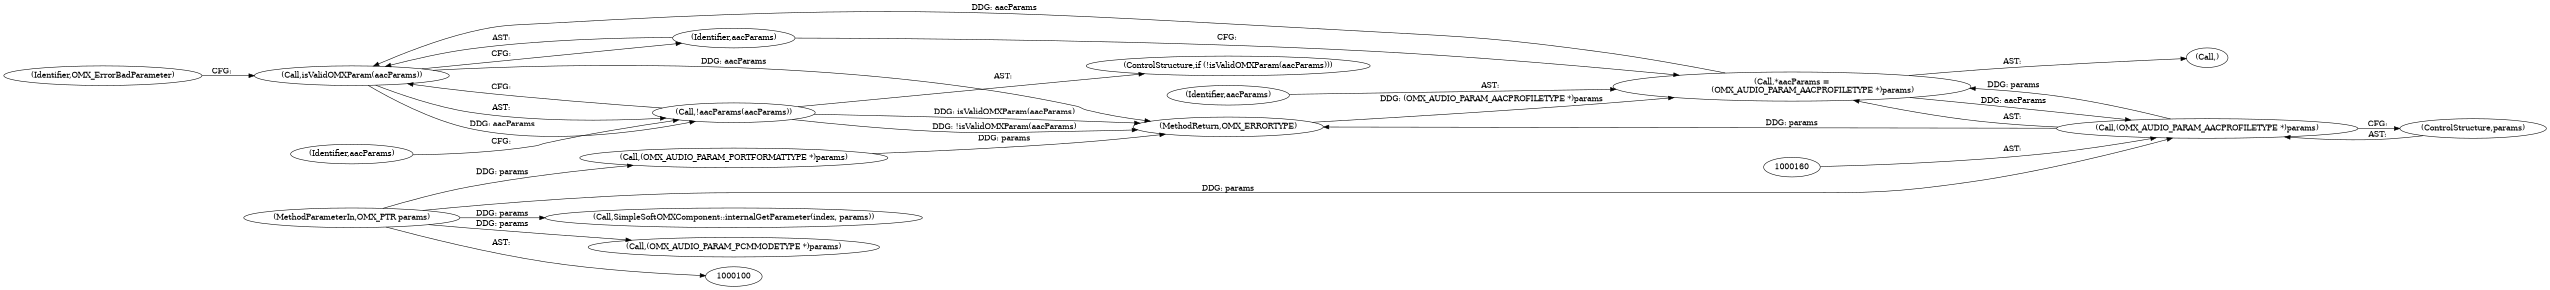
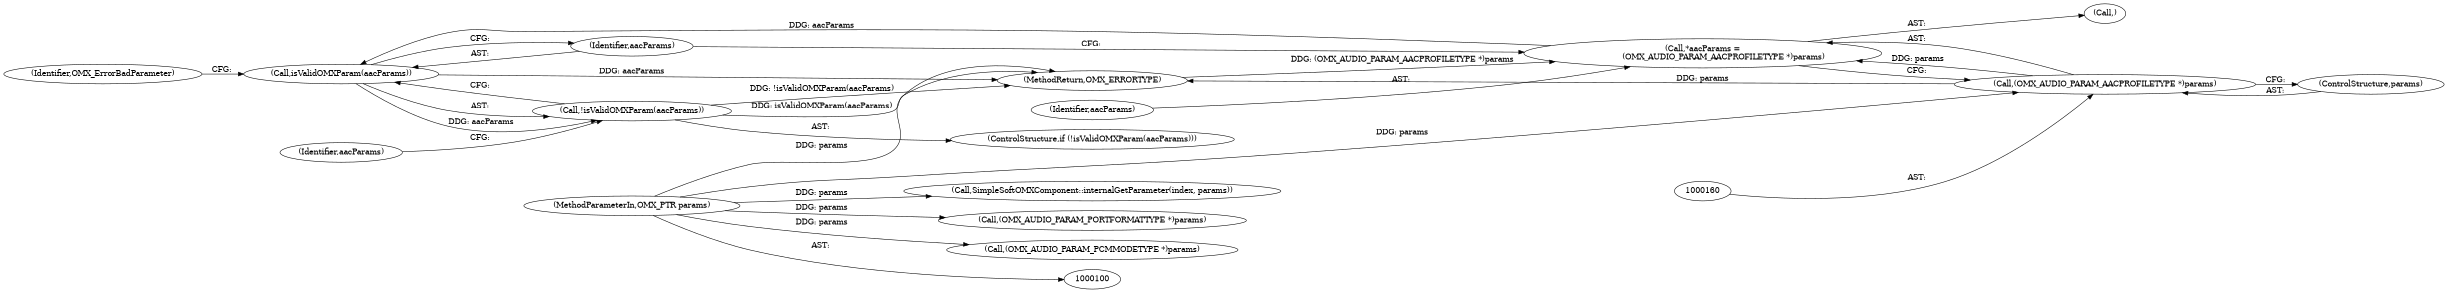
(2014, 101) -> (1918, 71)
(734, 113) -> (632, 111)
(1016, 147) -> (878, 157)
